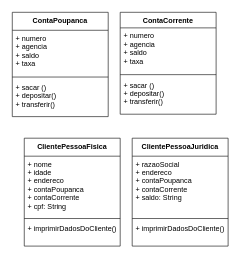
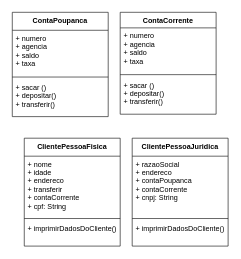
(39, 164) -> (39, 164)
(159, 164) -> (159, 164)
